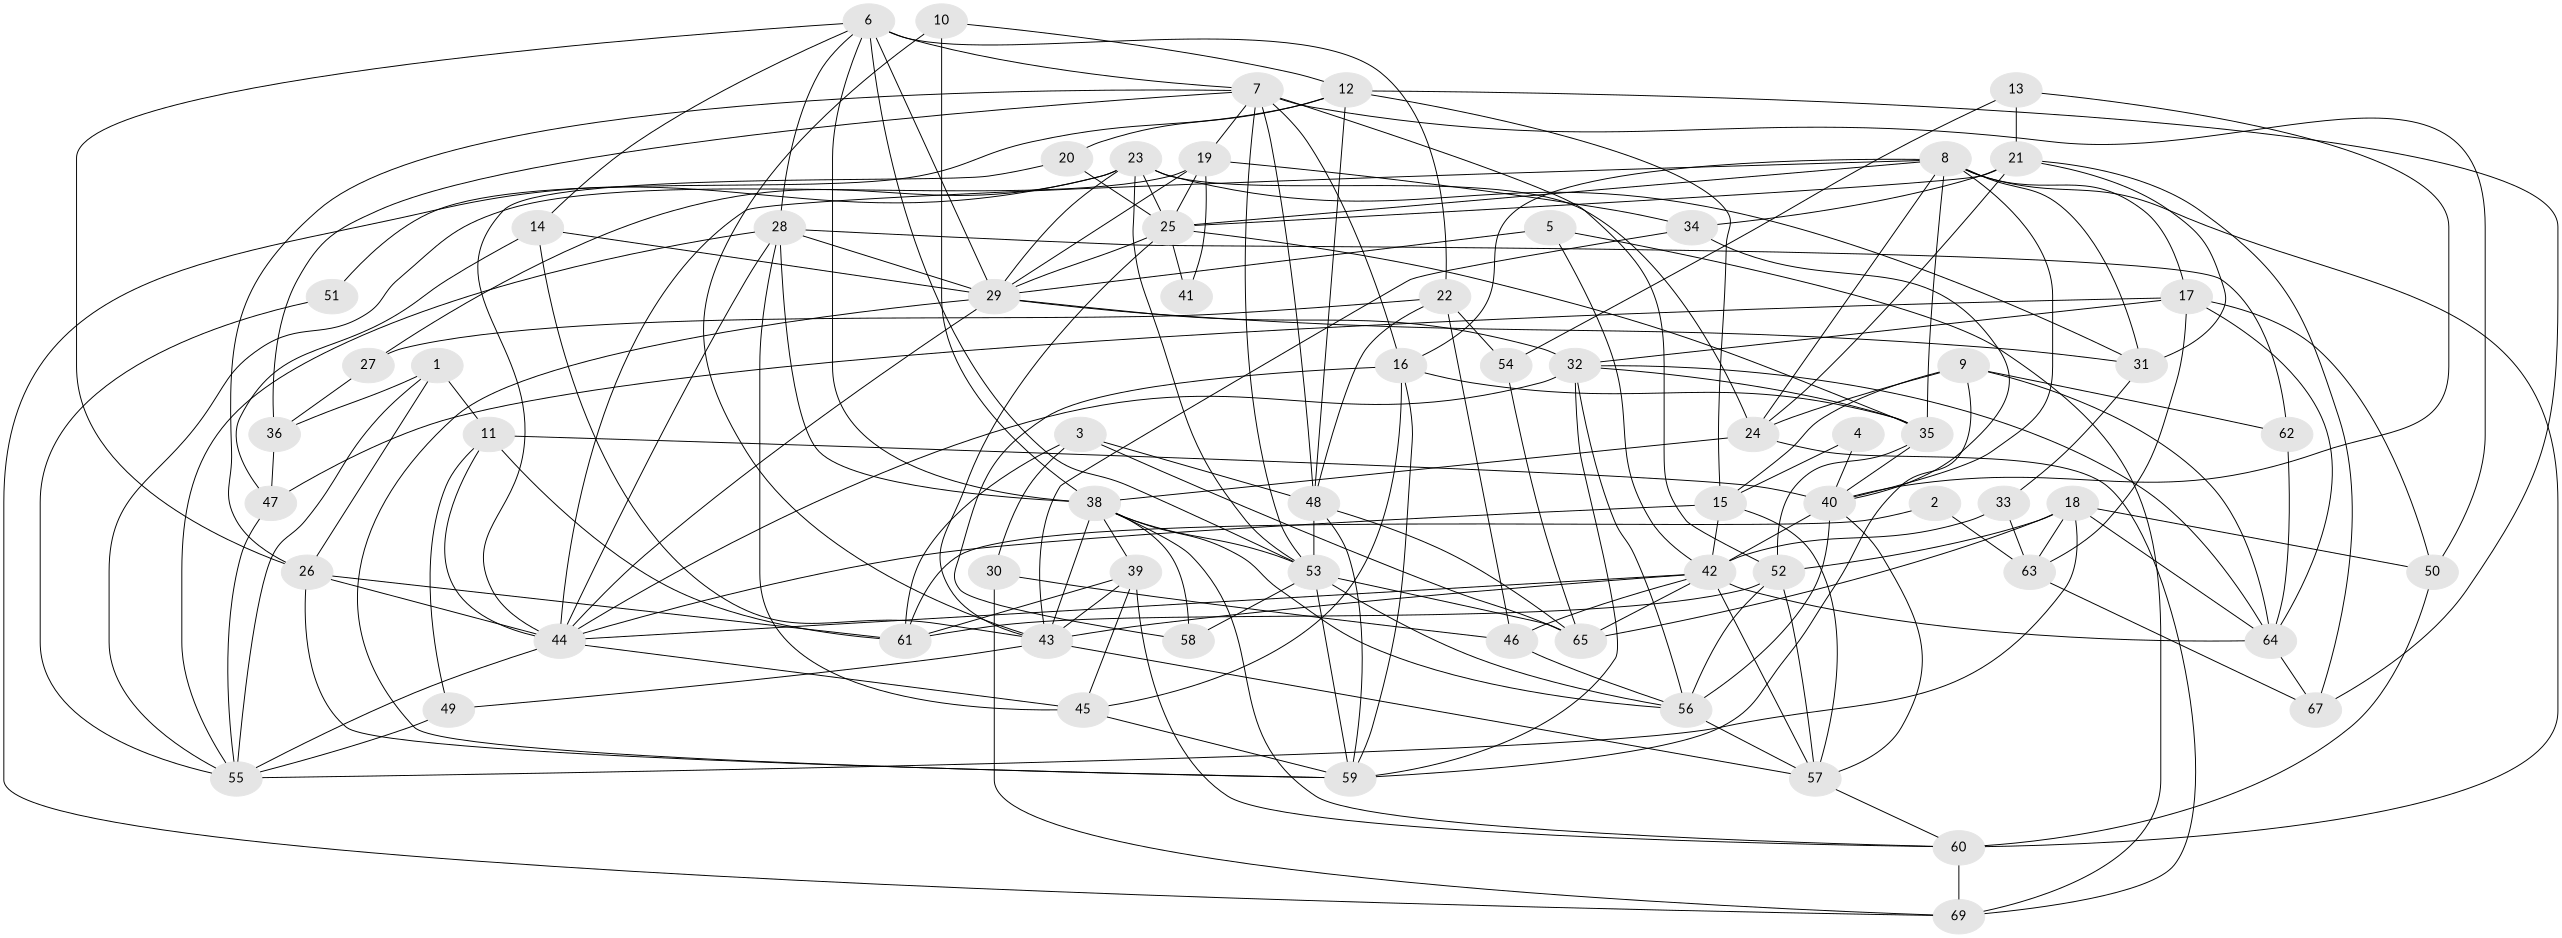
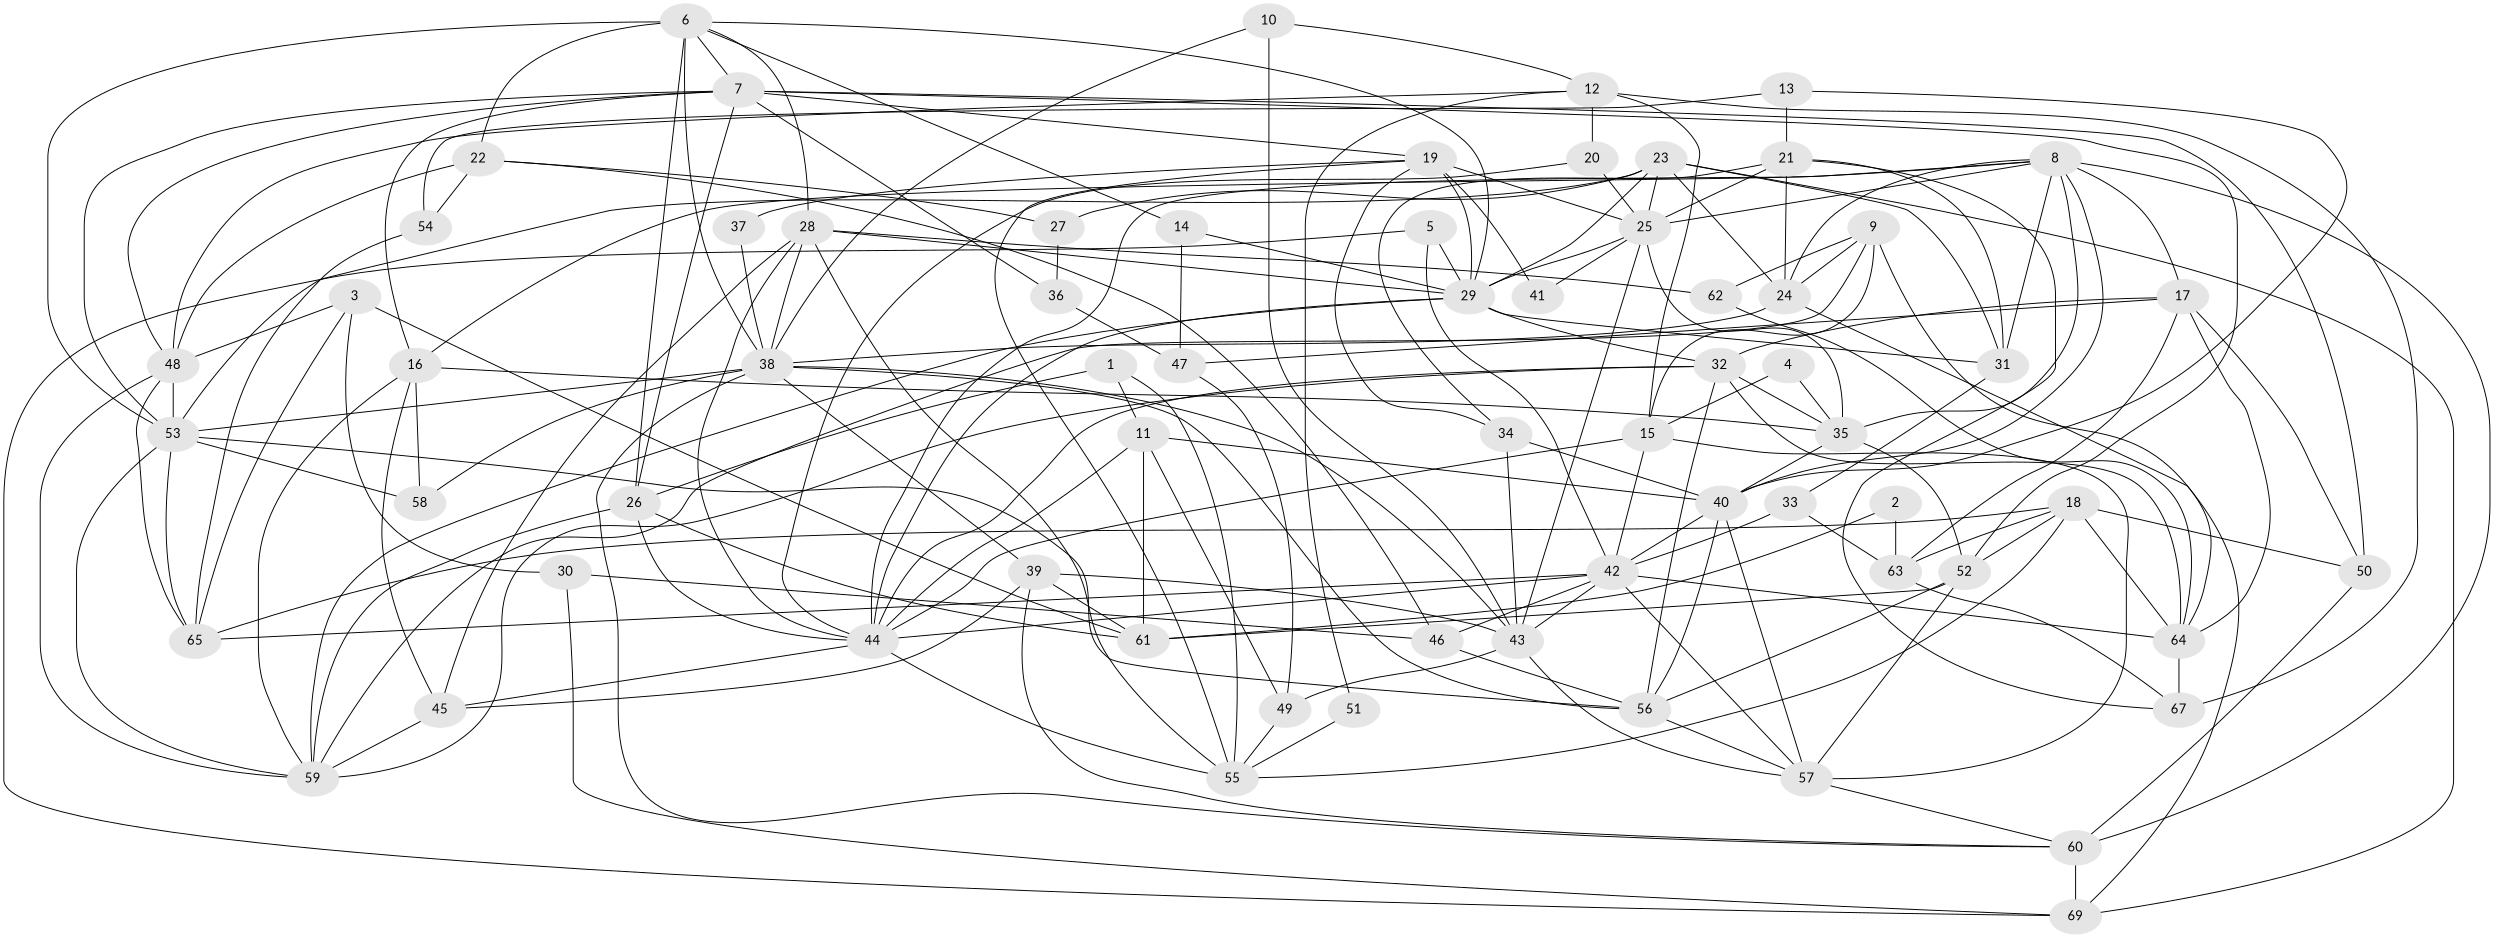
none -> (739, 228)
(357, 401) -> none
(1844, 469) -> (1815, 400)
(669, 553) -> none
(229, 638) -> (1283, 512)
